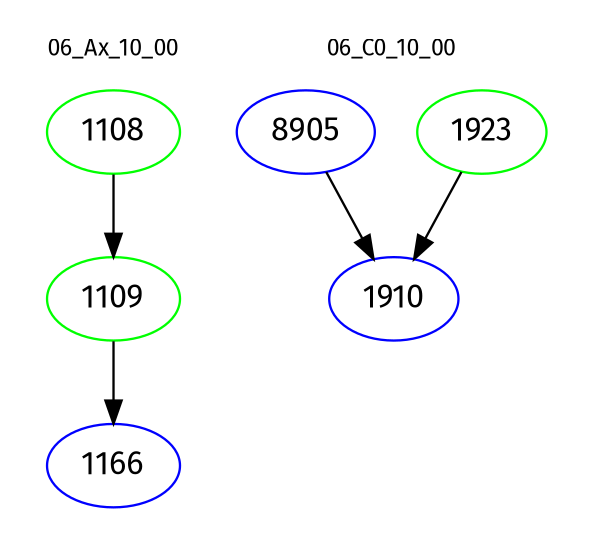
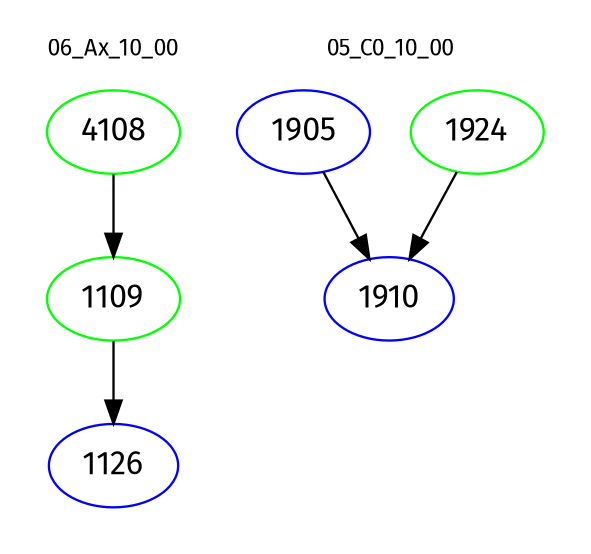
(392, 50) -> (390, 50)
(114, 132) -> (114, 132)
(306, 132) -> (303, 132)
(482, 132) -> (477, 132)
(114, 466) -> (114, 466)
